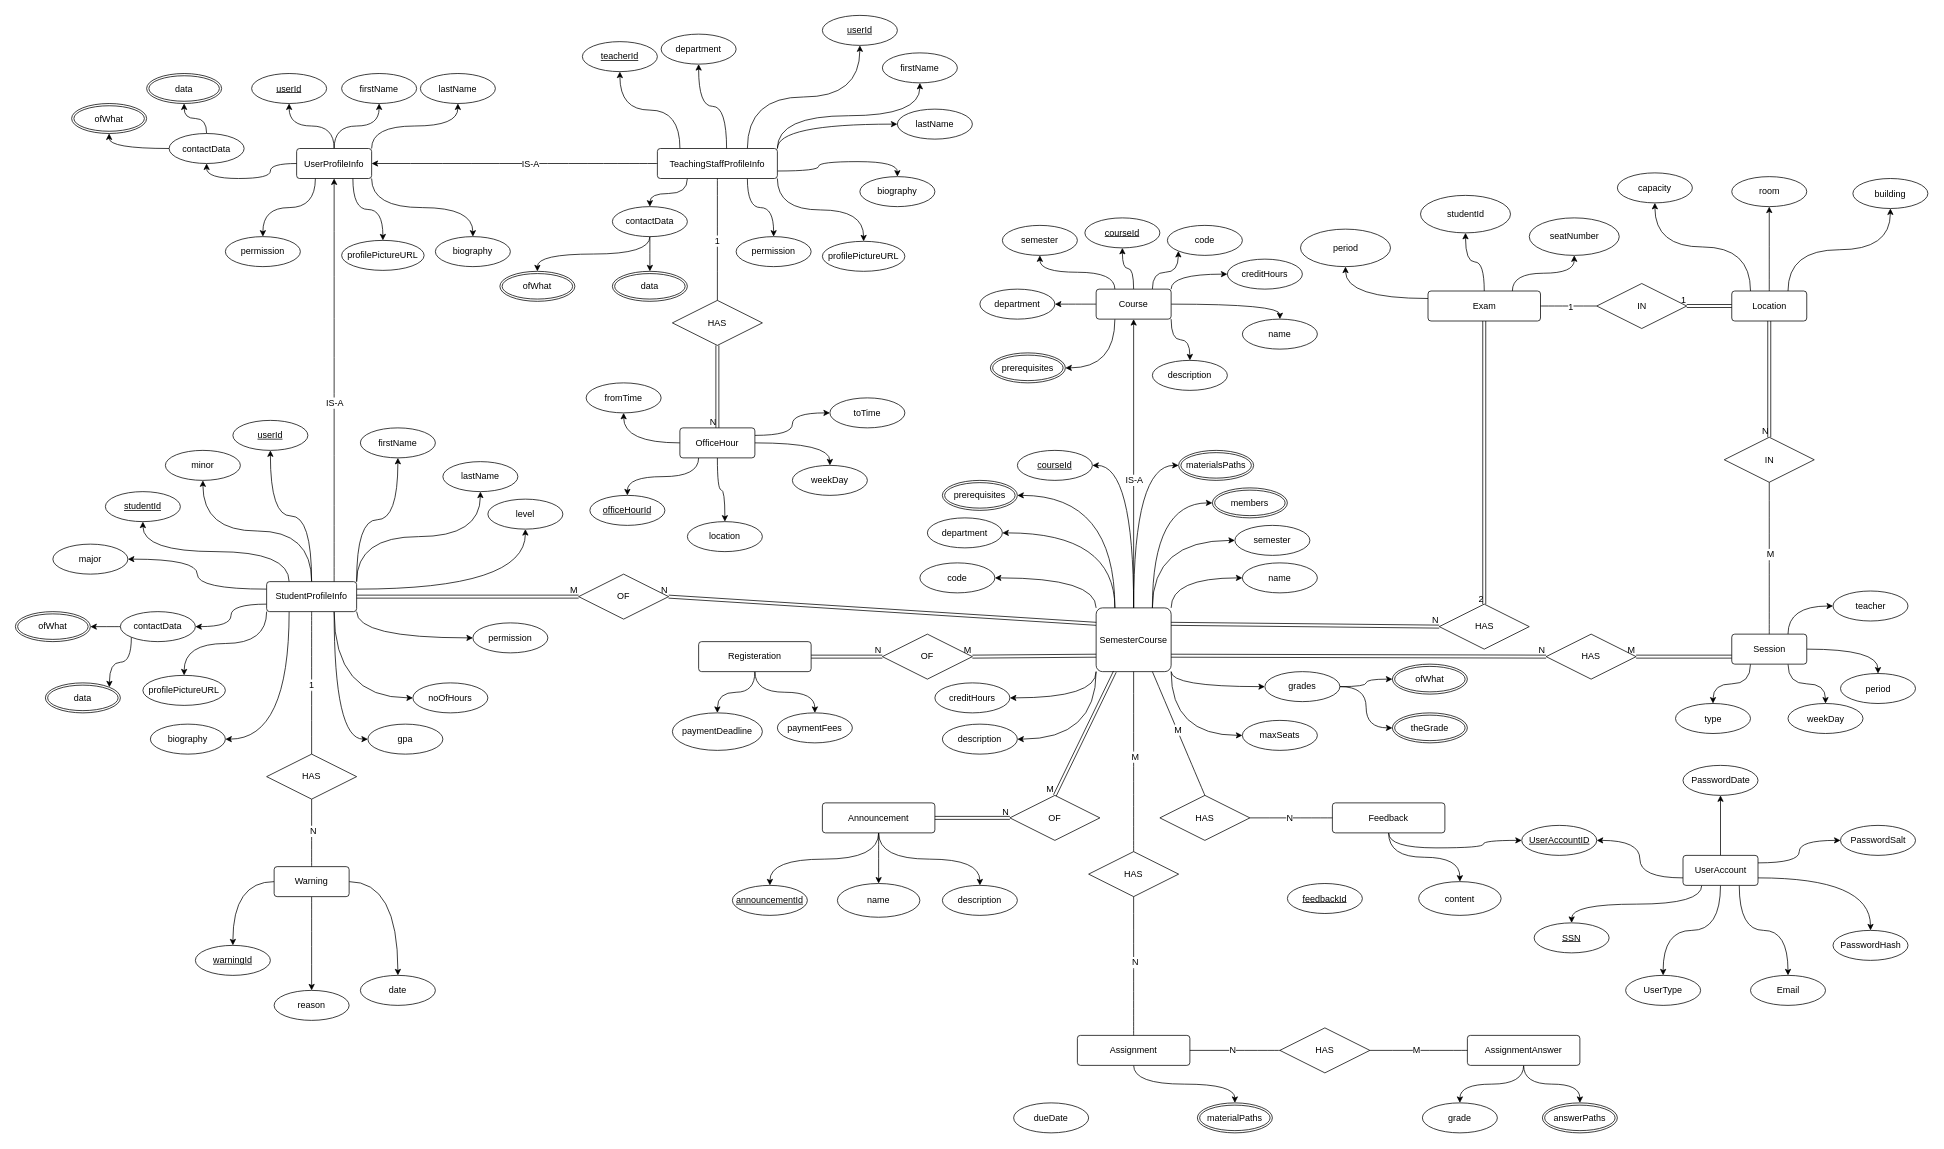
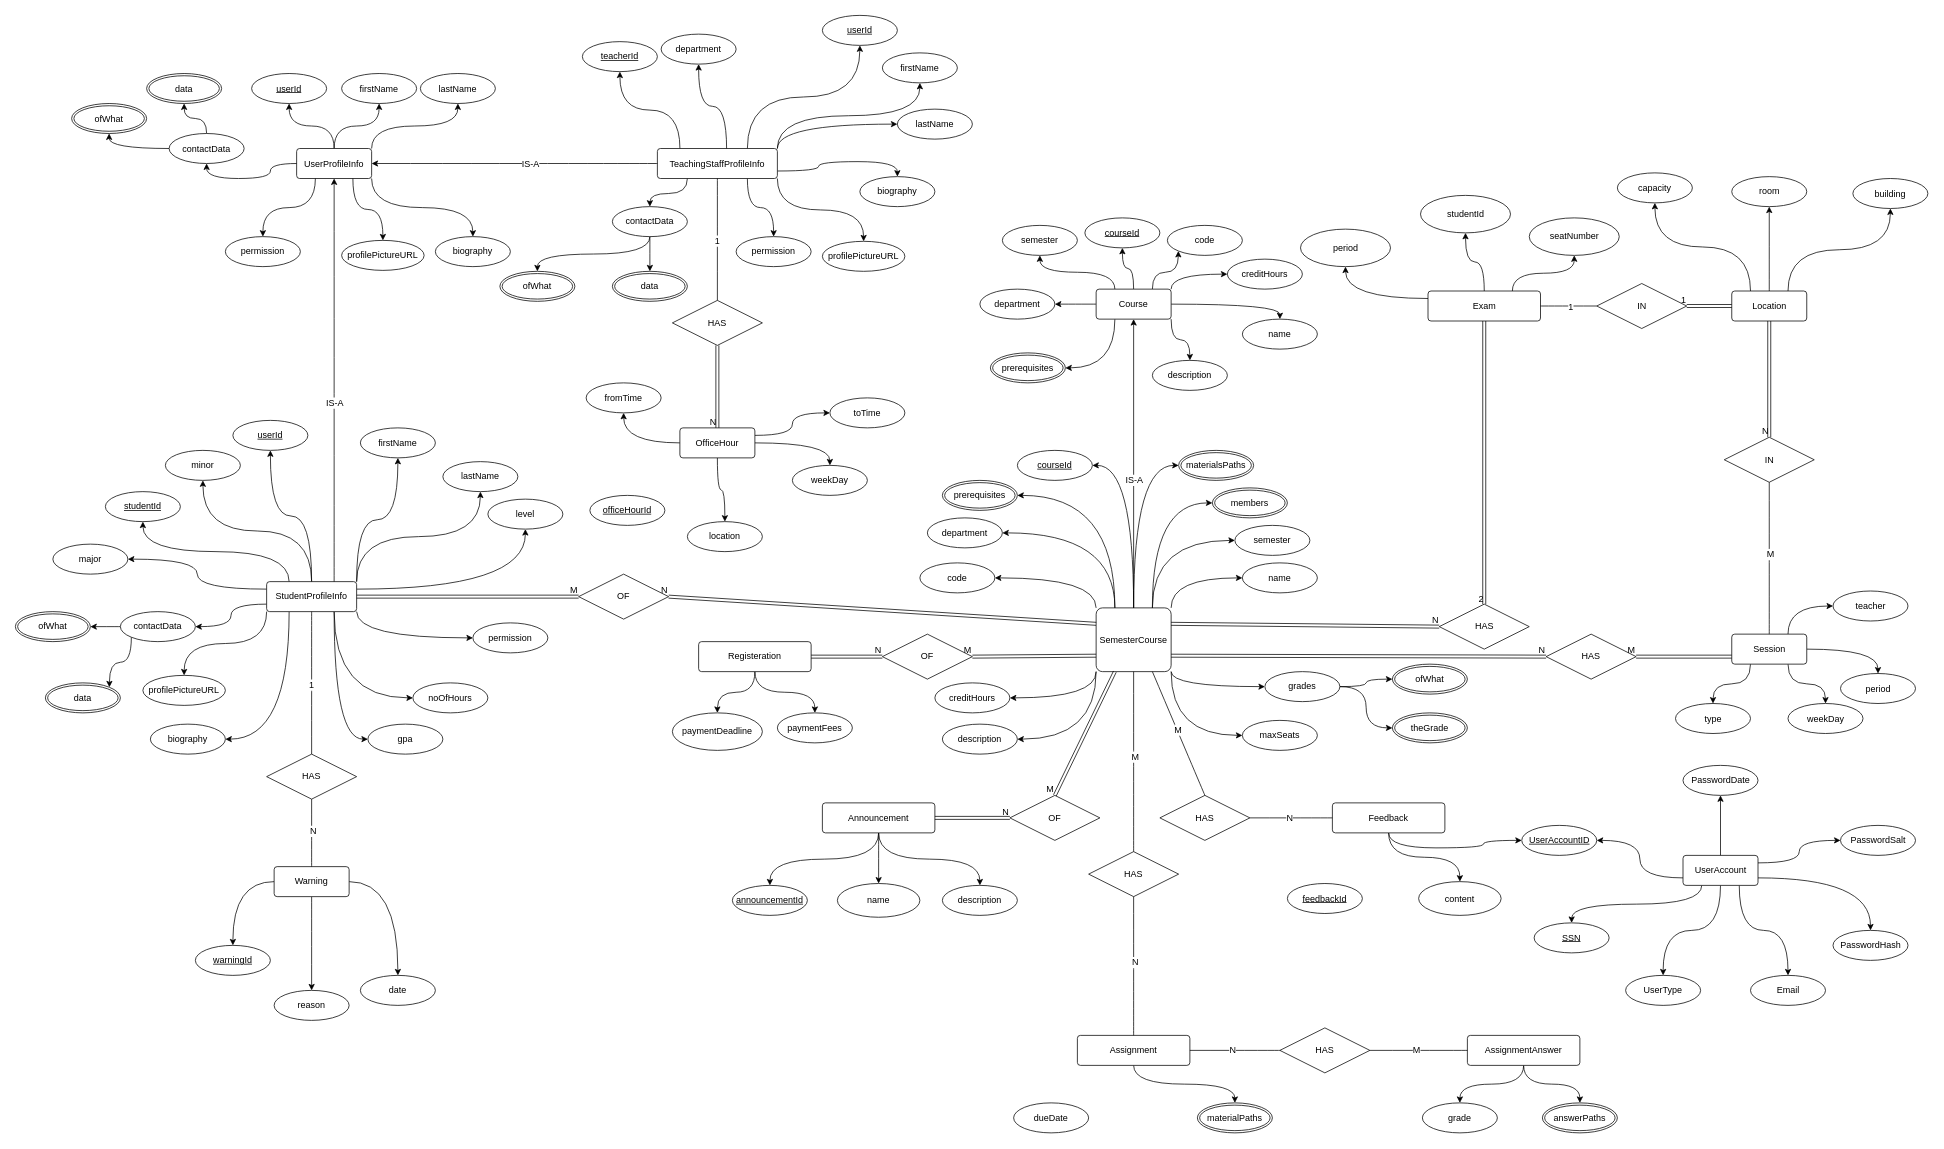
(665, 477) -> none
